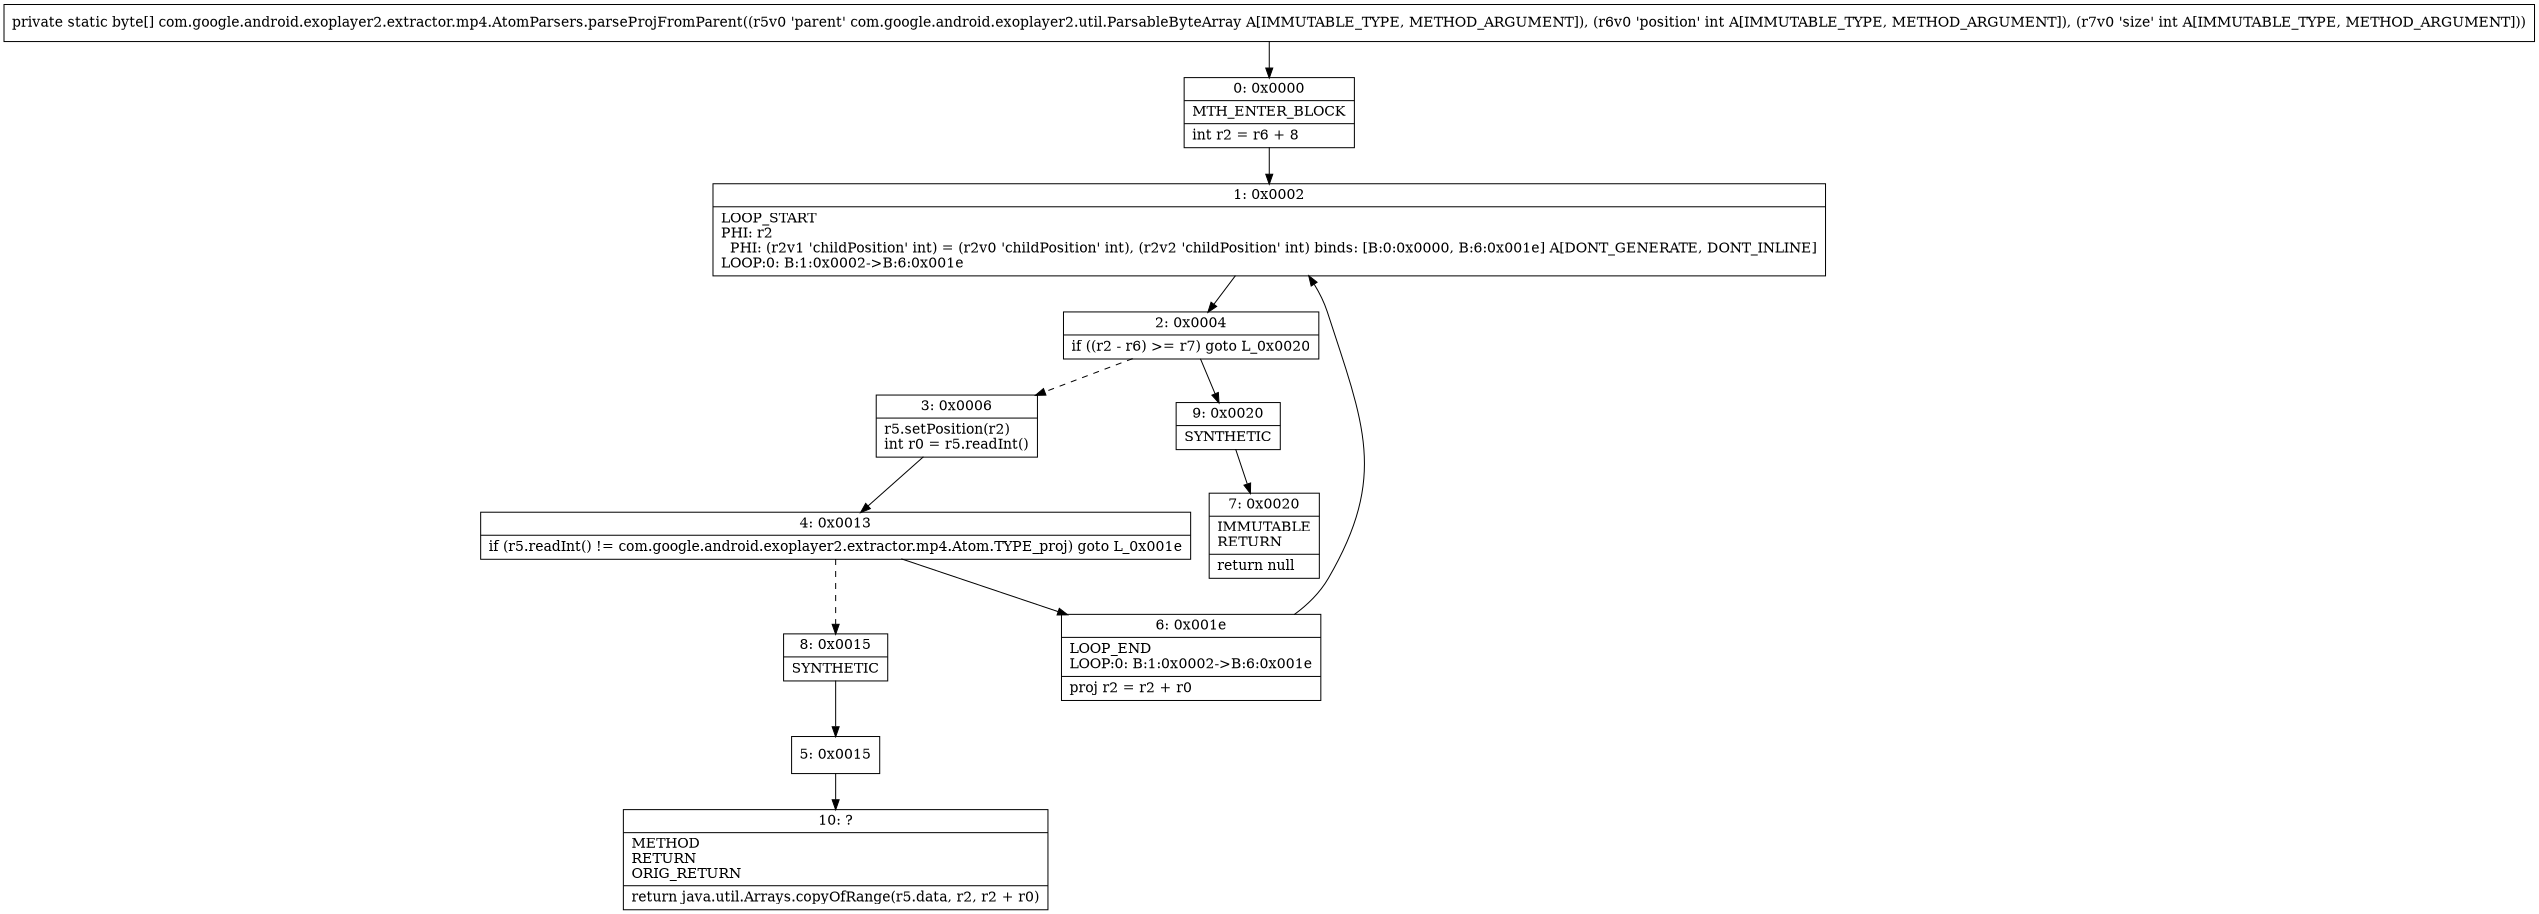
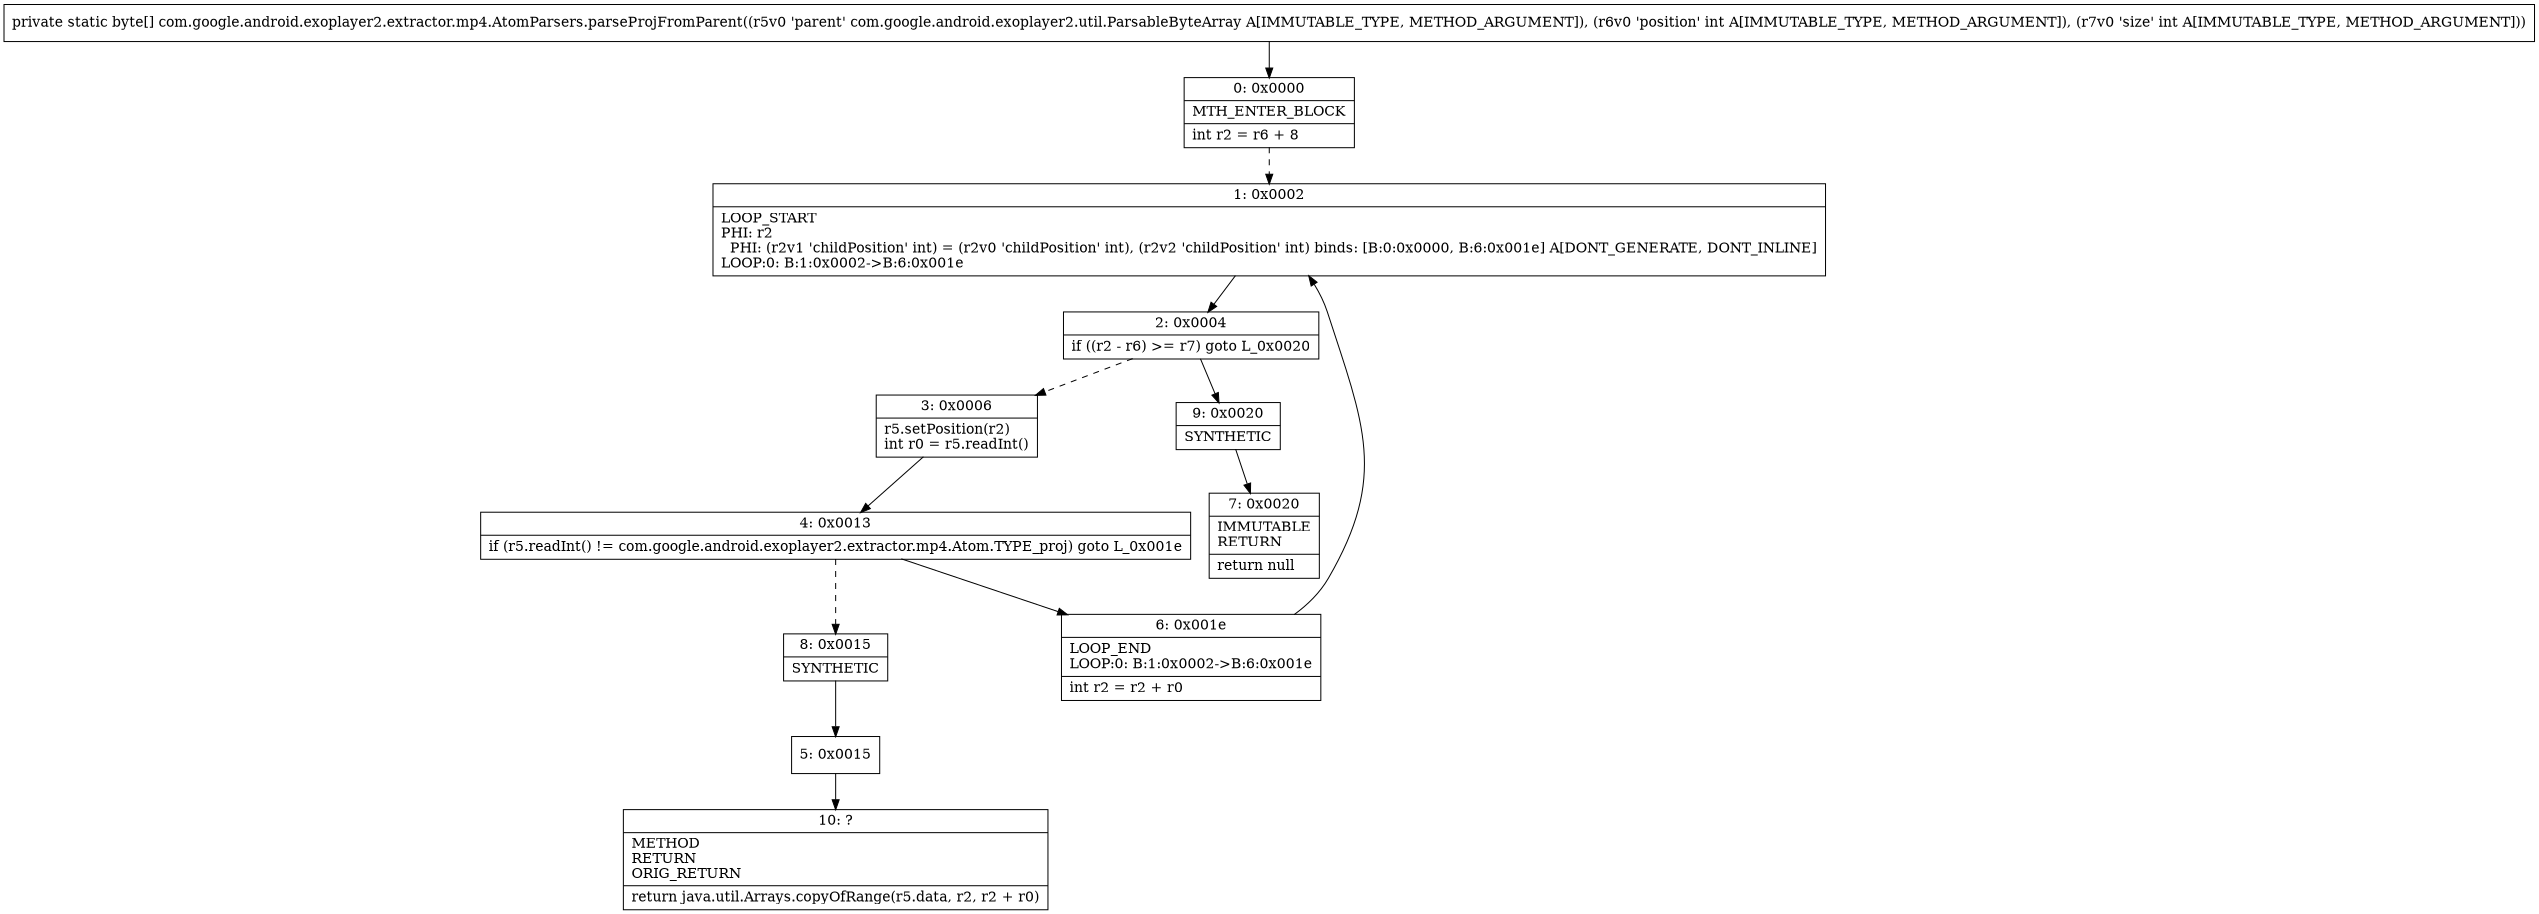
(1269, 161) -> (1269, 161)
(1131, 688) -> (1127, 688)
